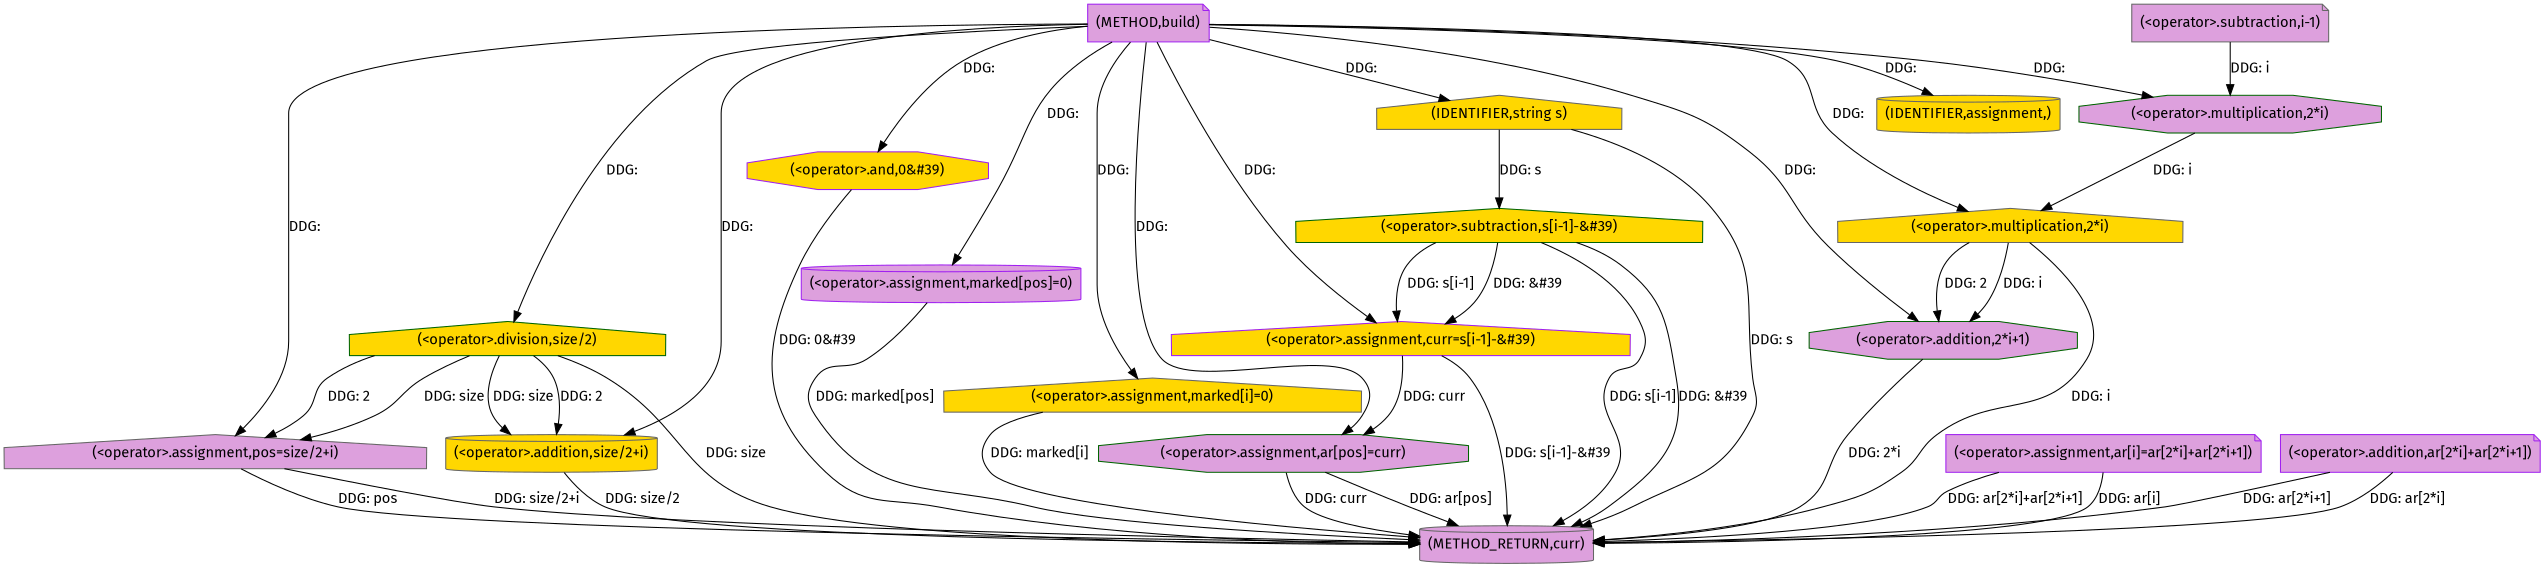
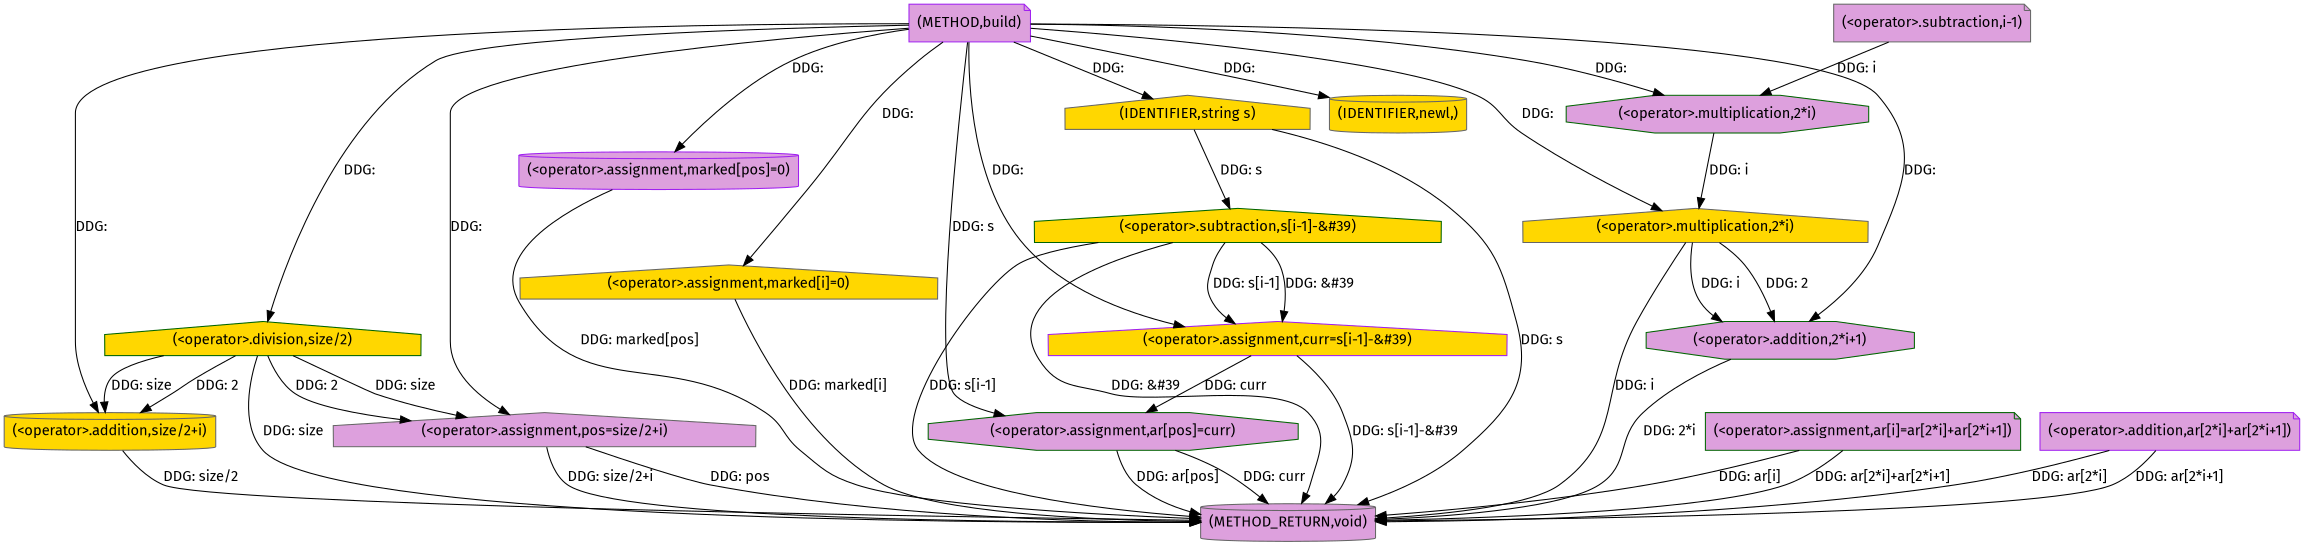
(1968, 114) -> (1398, 114)
(868, 171) -> none
(1154, 227) -> (973, 227)
(2103, 453) -> (1863, 431)
(1507, 545) -> (1288, 523)
